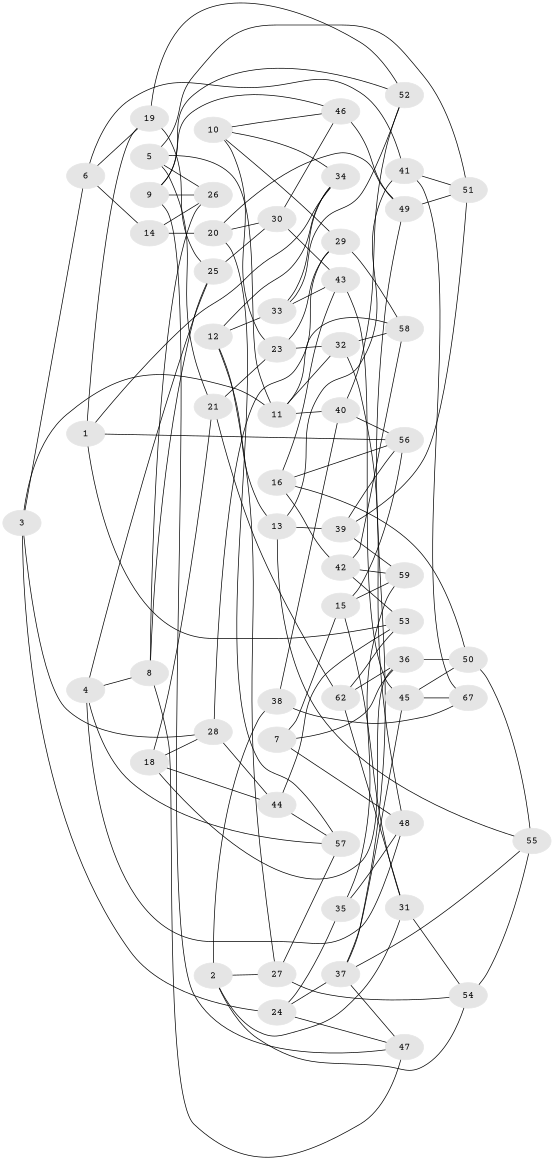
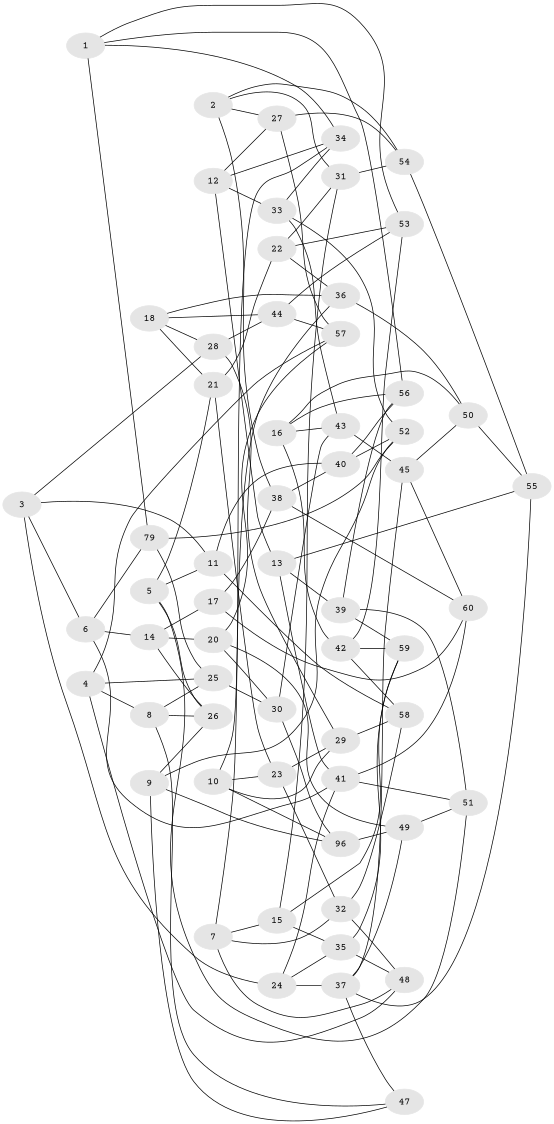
(341, 111) -> (341, 844)
(149, 119) -> (149, 538)
(314, 374) -> (283, 942)
(384, 531) -> (303, 932)
none -> (213, 602)
(341, 698) -> (277, 249)
(468, 698) -> (468, 608)
(341, 1030) -> (309, 882)
